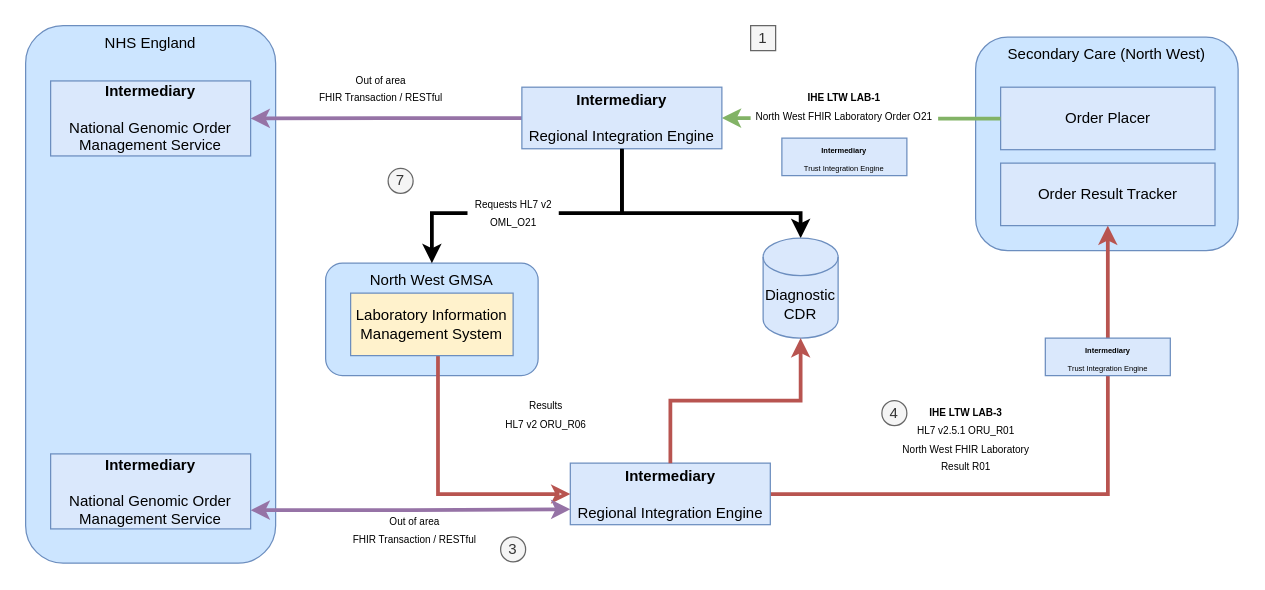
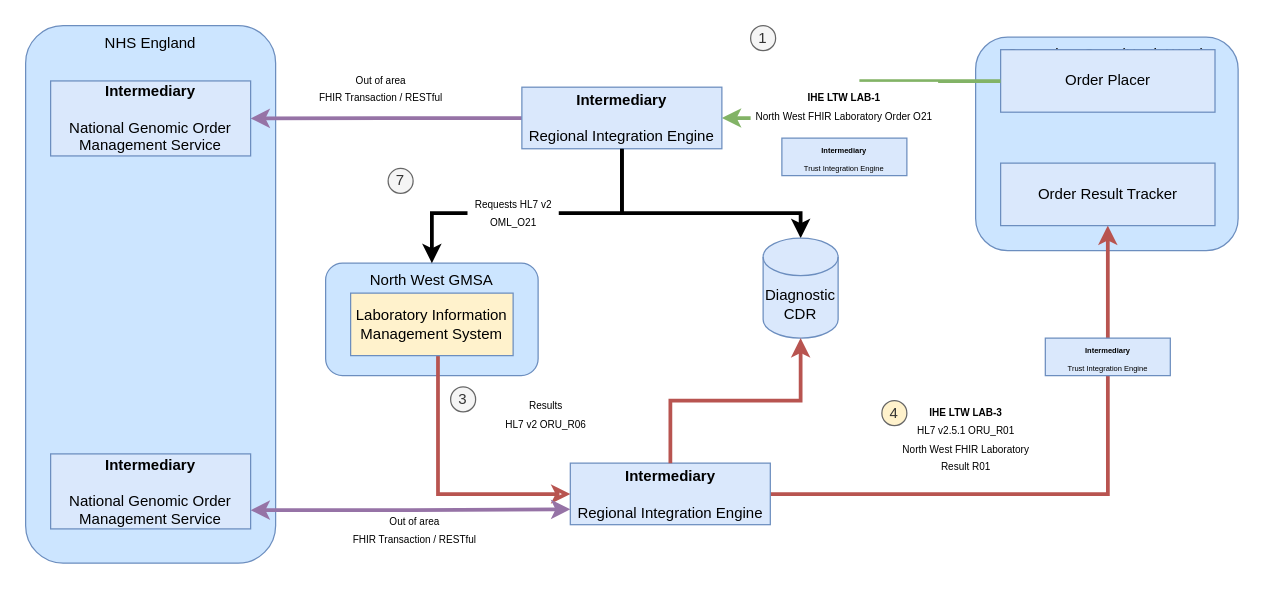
(763, 38) -> (763, 38)
(1108, 118) -> (1108, 81)
(894, 413) -> (894, 413)
(513, 549) -> (463, 399)
